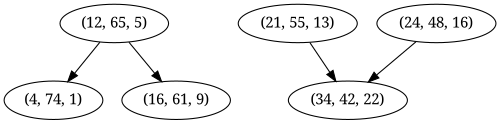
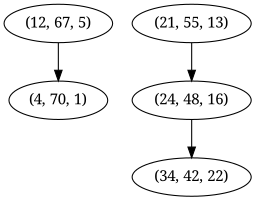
(114, 23) -> (58, 23)
(320, 57) -> (192, 57)
(53, 100) -> (58, 100)
(176, 100) -> none
